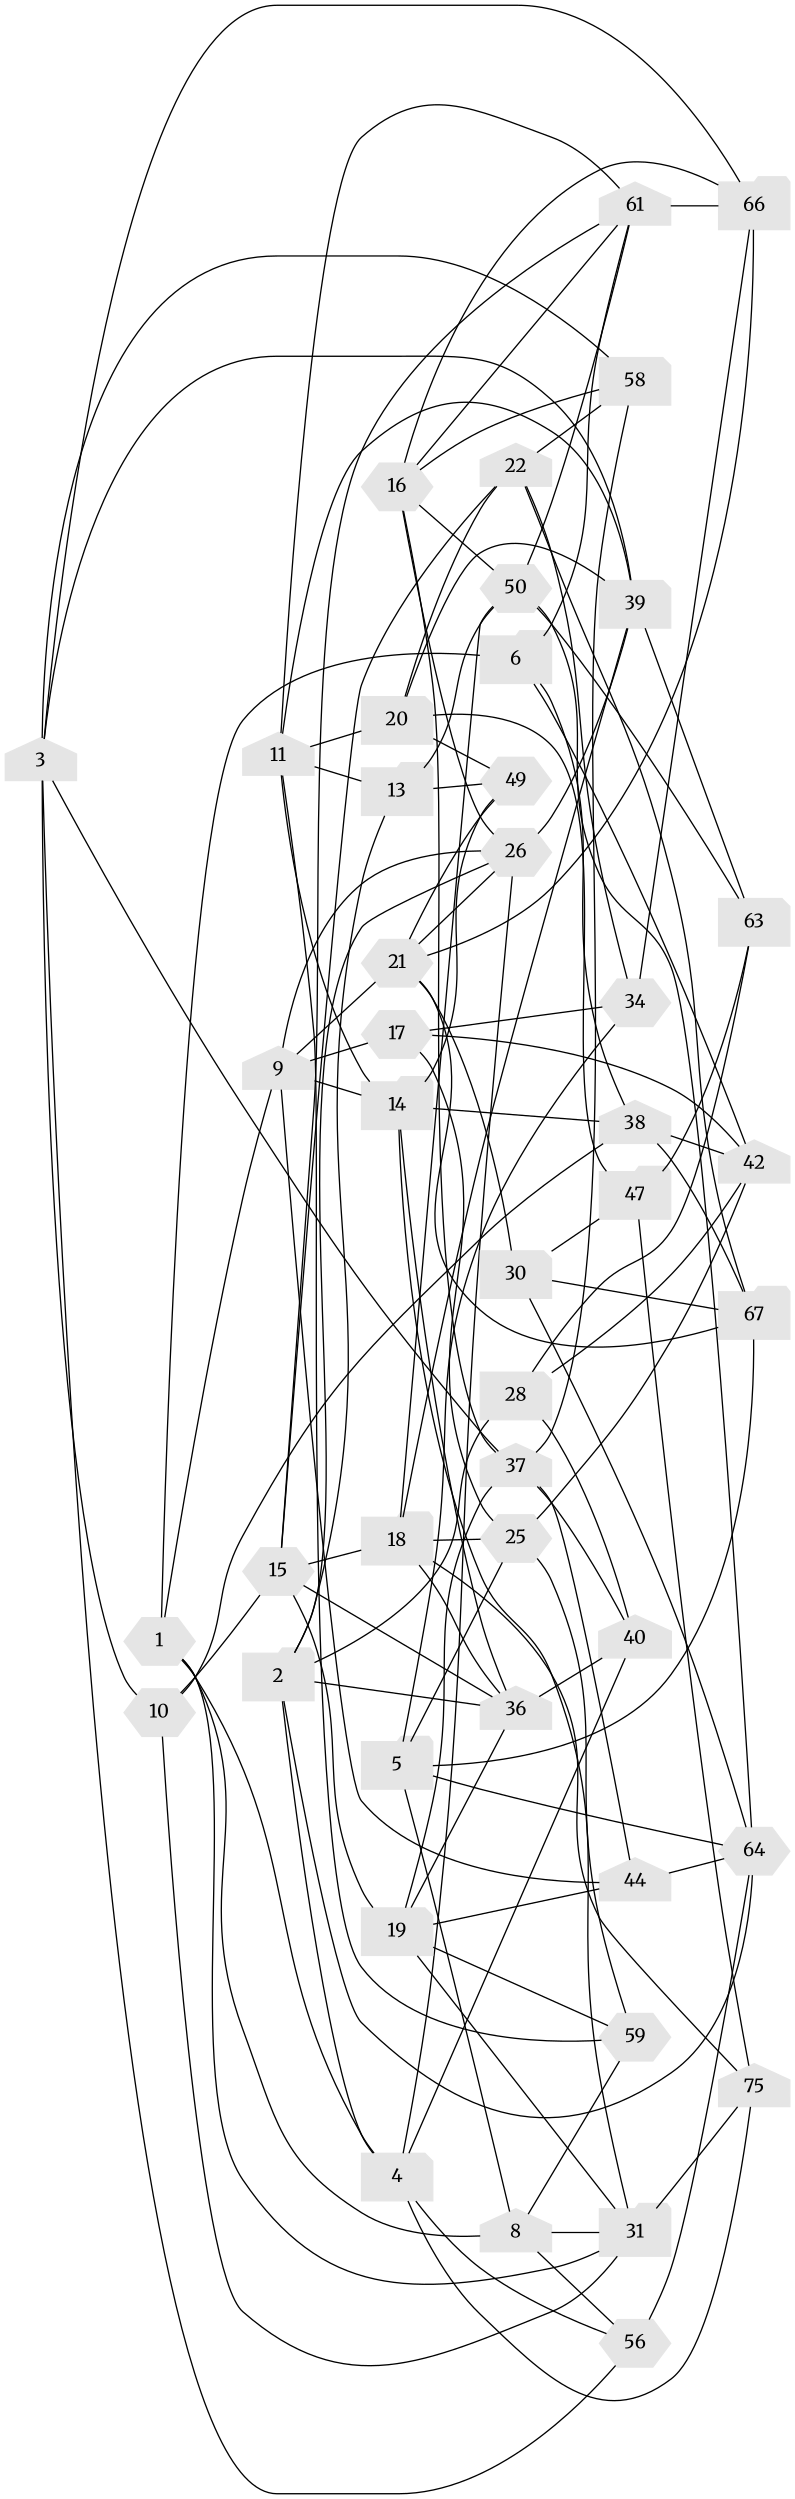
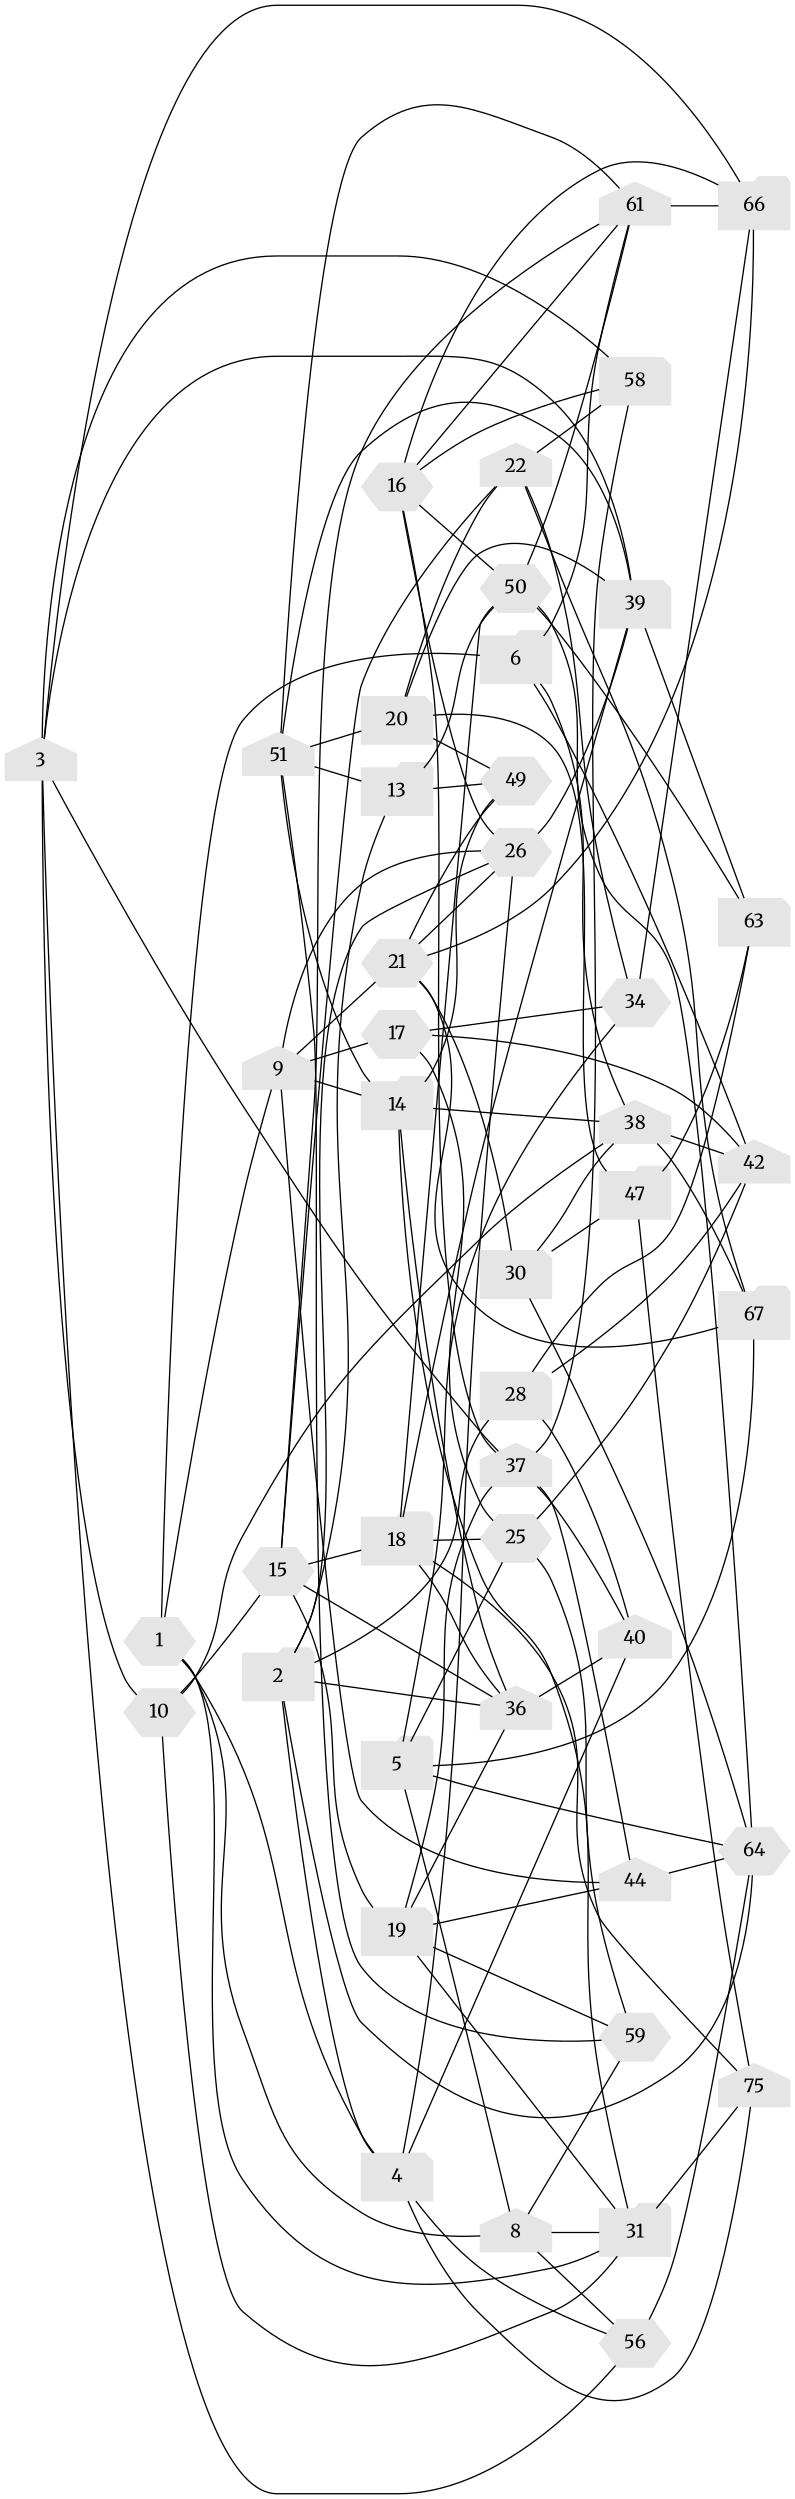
(278, 756) -> (278, 756)
(635, 1295) -> (574, 1196)
